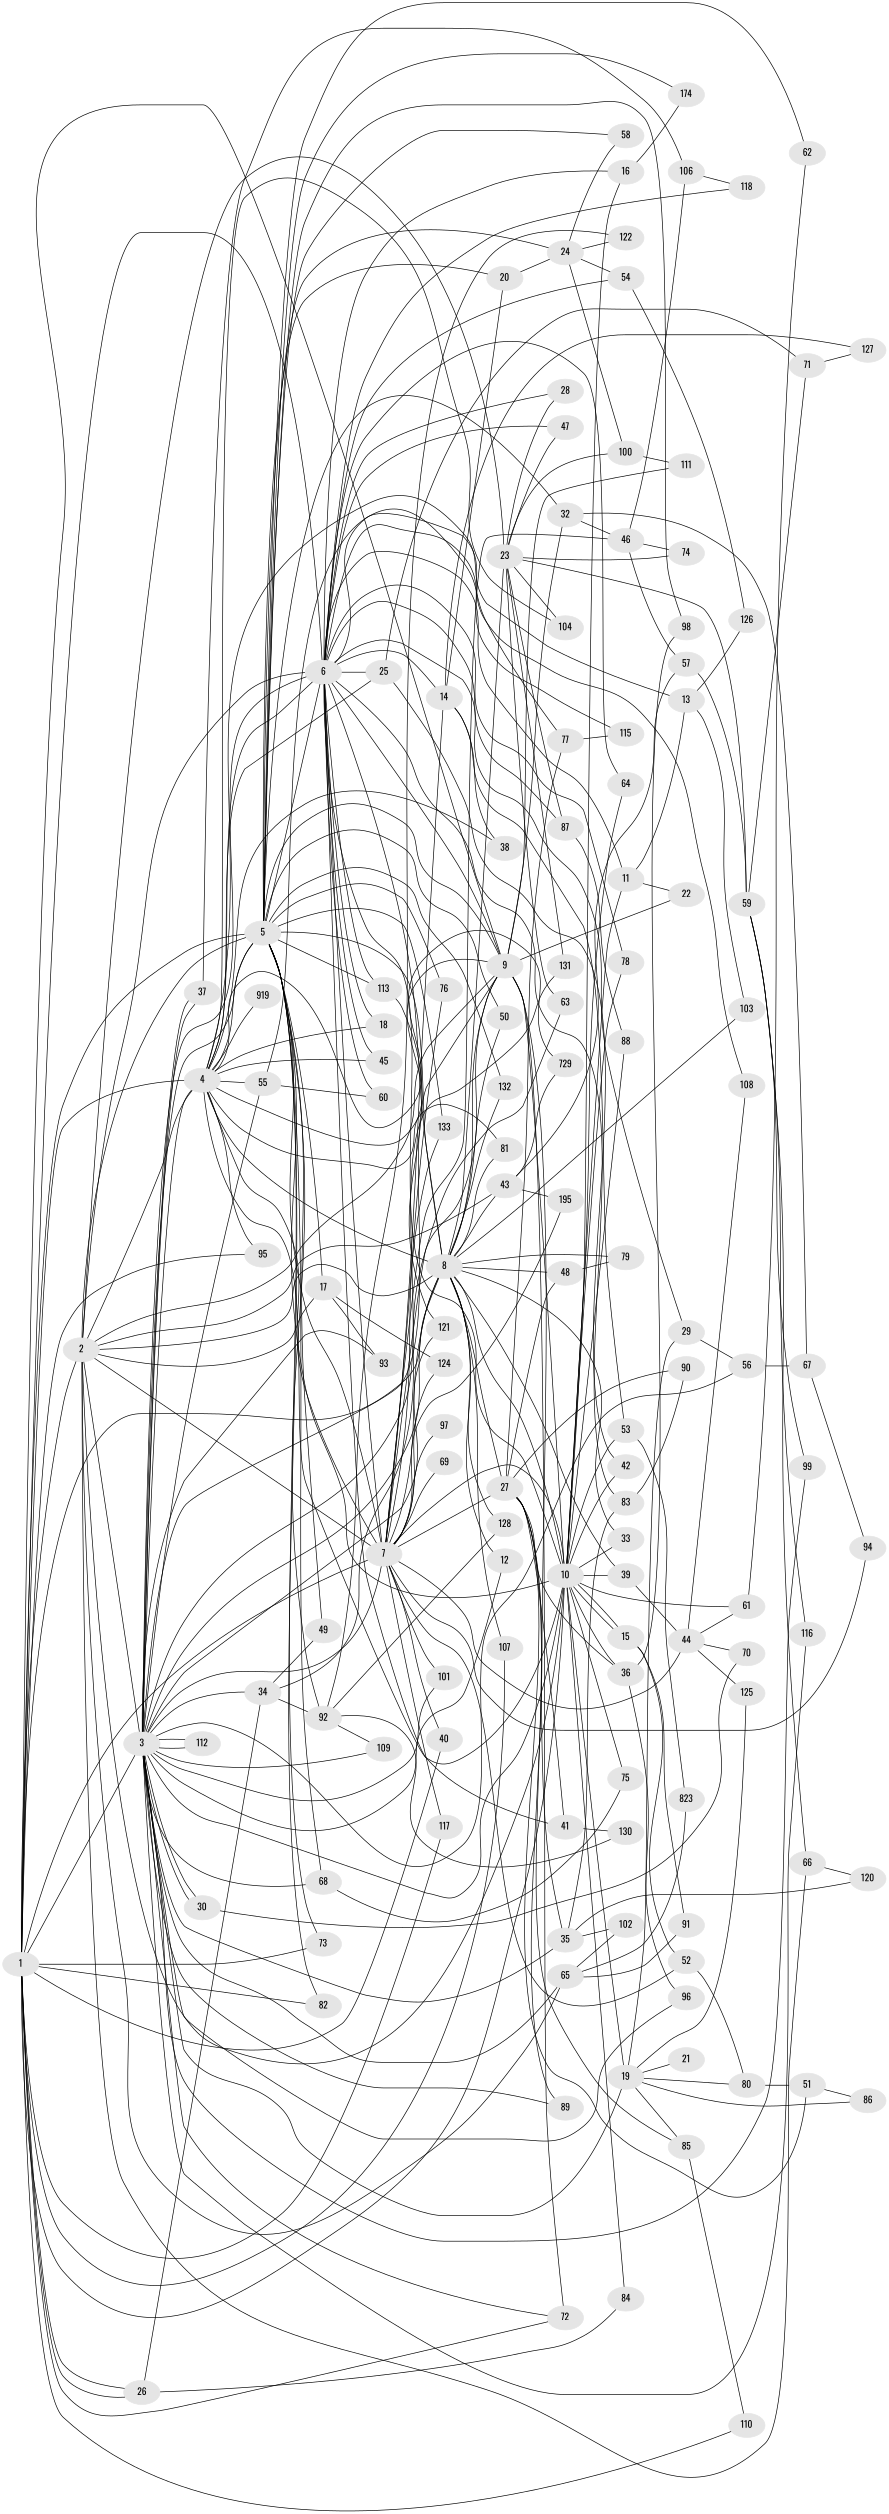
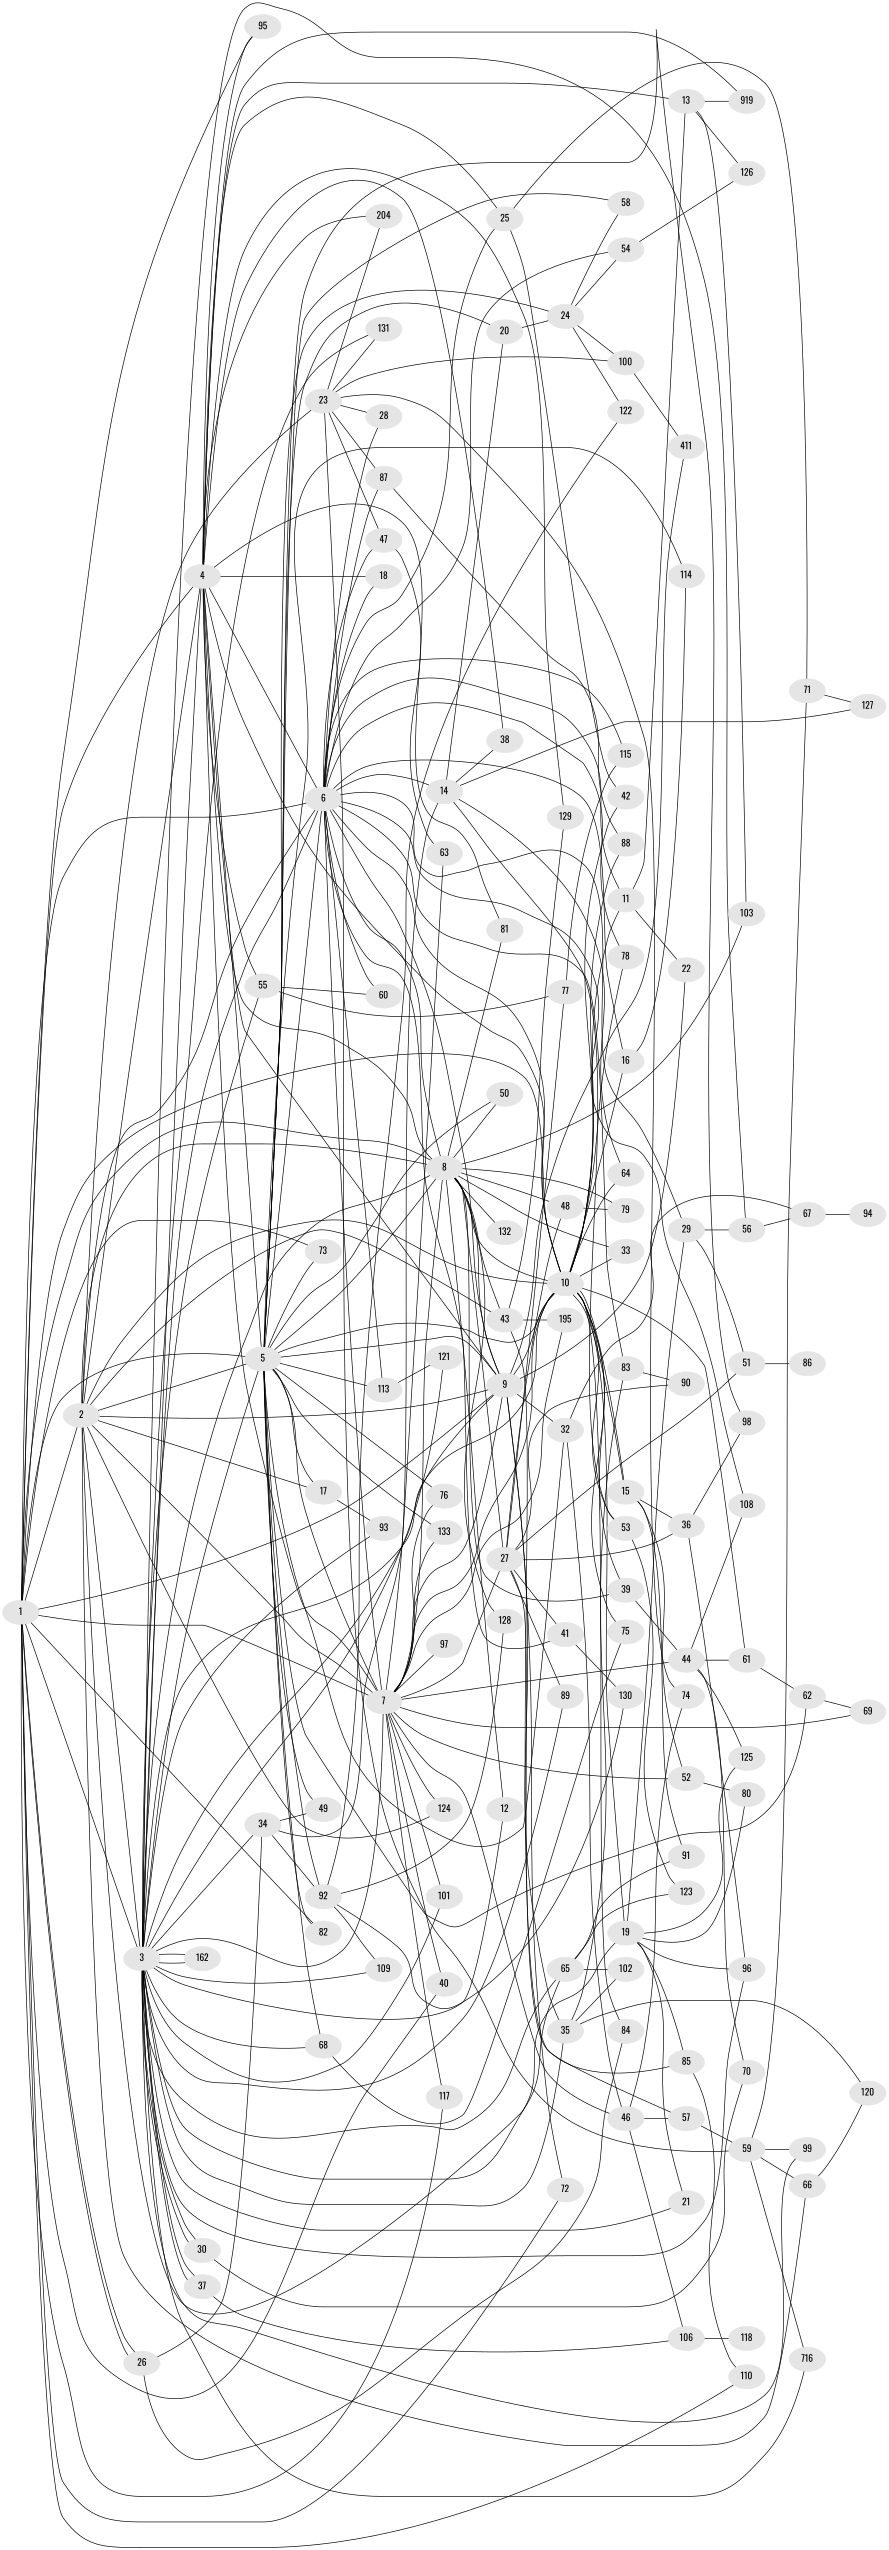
(686, 95) -> (686, 576)
none -> (717, 101)
(401, 312) -> none
(549, 350) -> (591, 933)
(686, 466) -> (686, 447)
(565, 628) -> (384, 216)
(520, 772) -> (412, 726)
(483, 878) -> none
(419, 908) -> none
(384, 1062) -> none
(565, 1065) -> (565, 817)
(382, 1328) -> (217, 1690)
(586, 1619) -> (661, 1512)
(807, 1634) -> (807, 2359)
(505, 1648) -> none
none -> (838, 1704)
(623, 1730) -> none
(202, 1744) -> (202, 1959)
(686, 1800) -> (686, 1893)
(777, 2085) -> (724, 1294)
(745, 2105) -> (681, 1962)
(199, 2146) -> (315, 2230)
